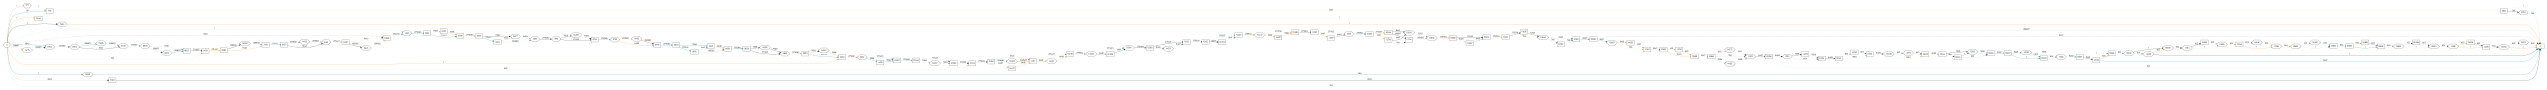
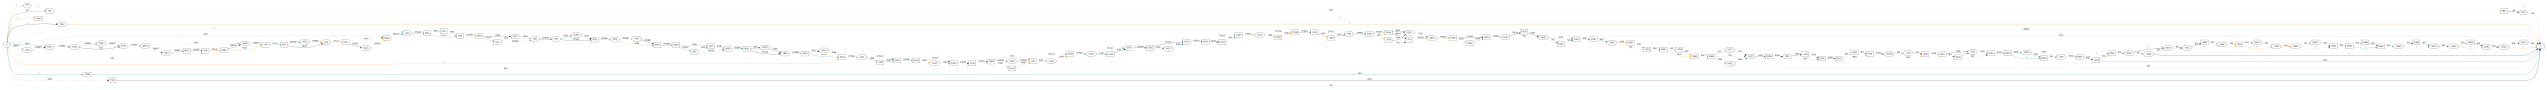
(166, 47) -> (193, 44)
